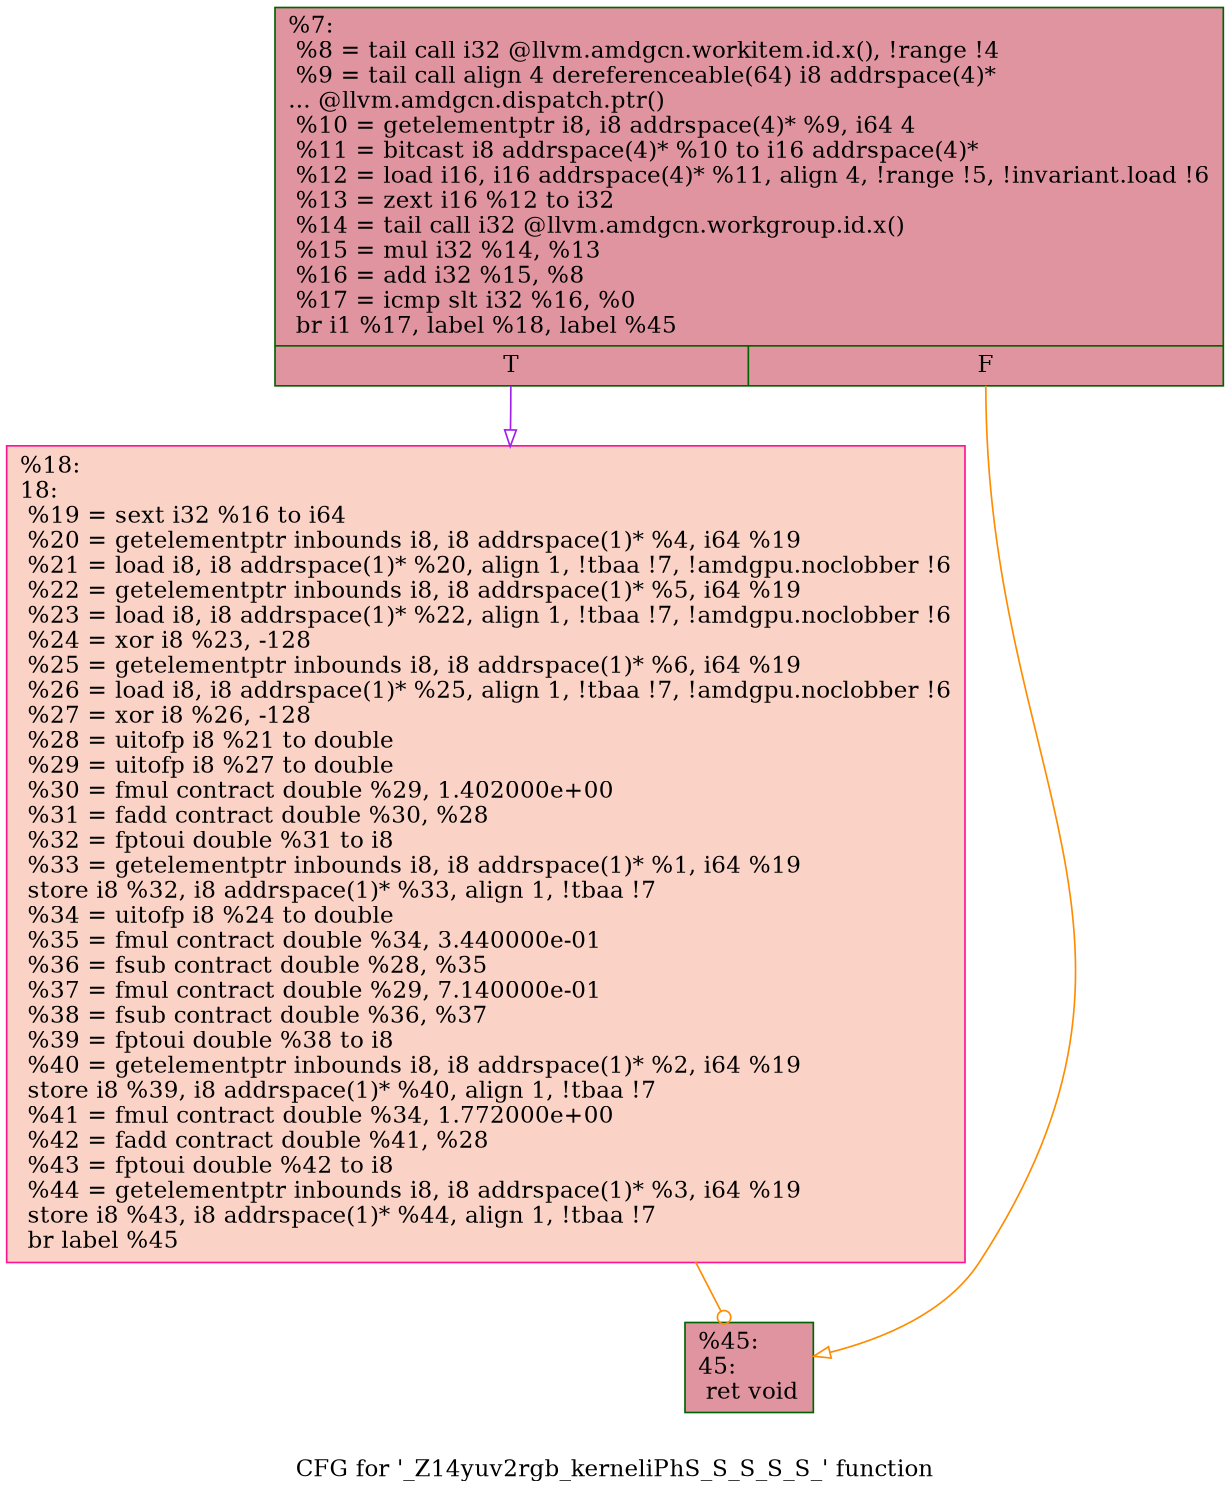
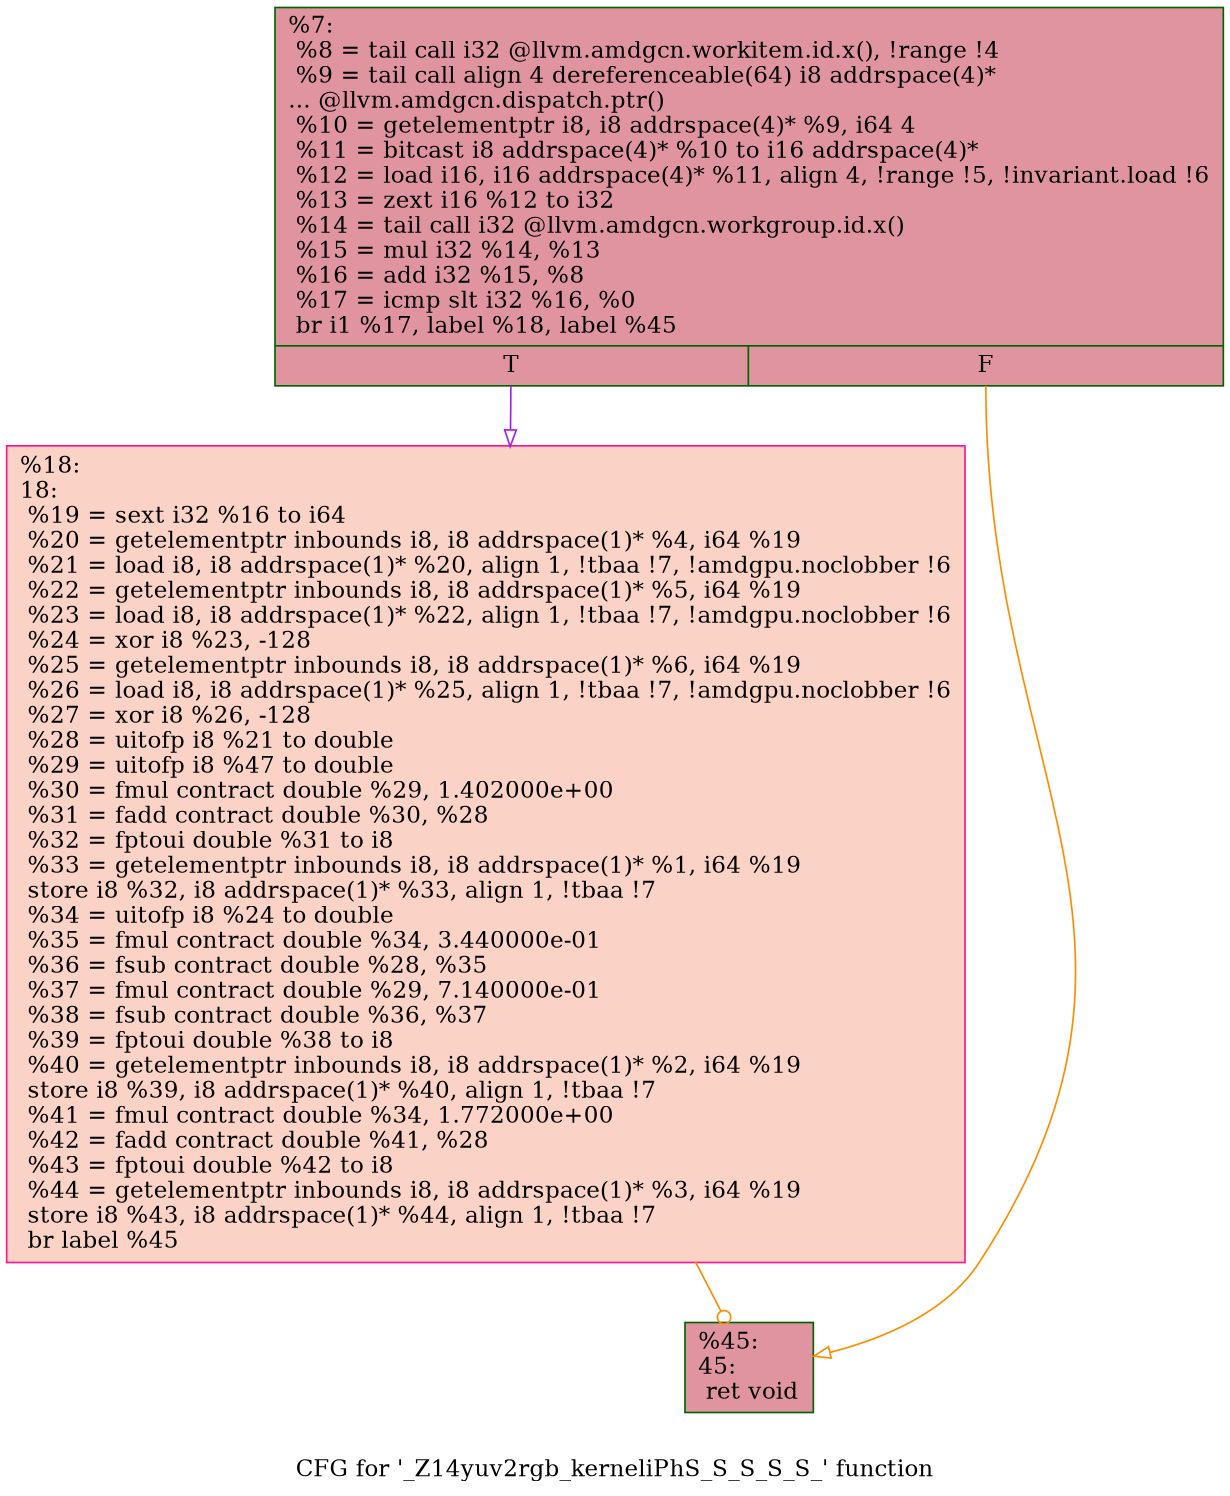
(208, 766) -> (208, 766)
